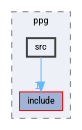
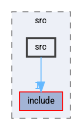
(41, 21) -> (41, 21)
